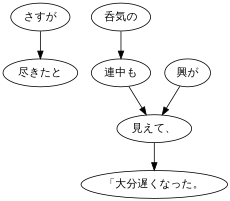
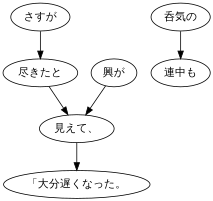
(136, 97) -> (56, 97)
